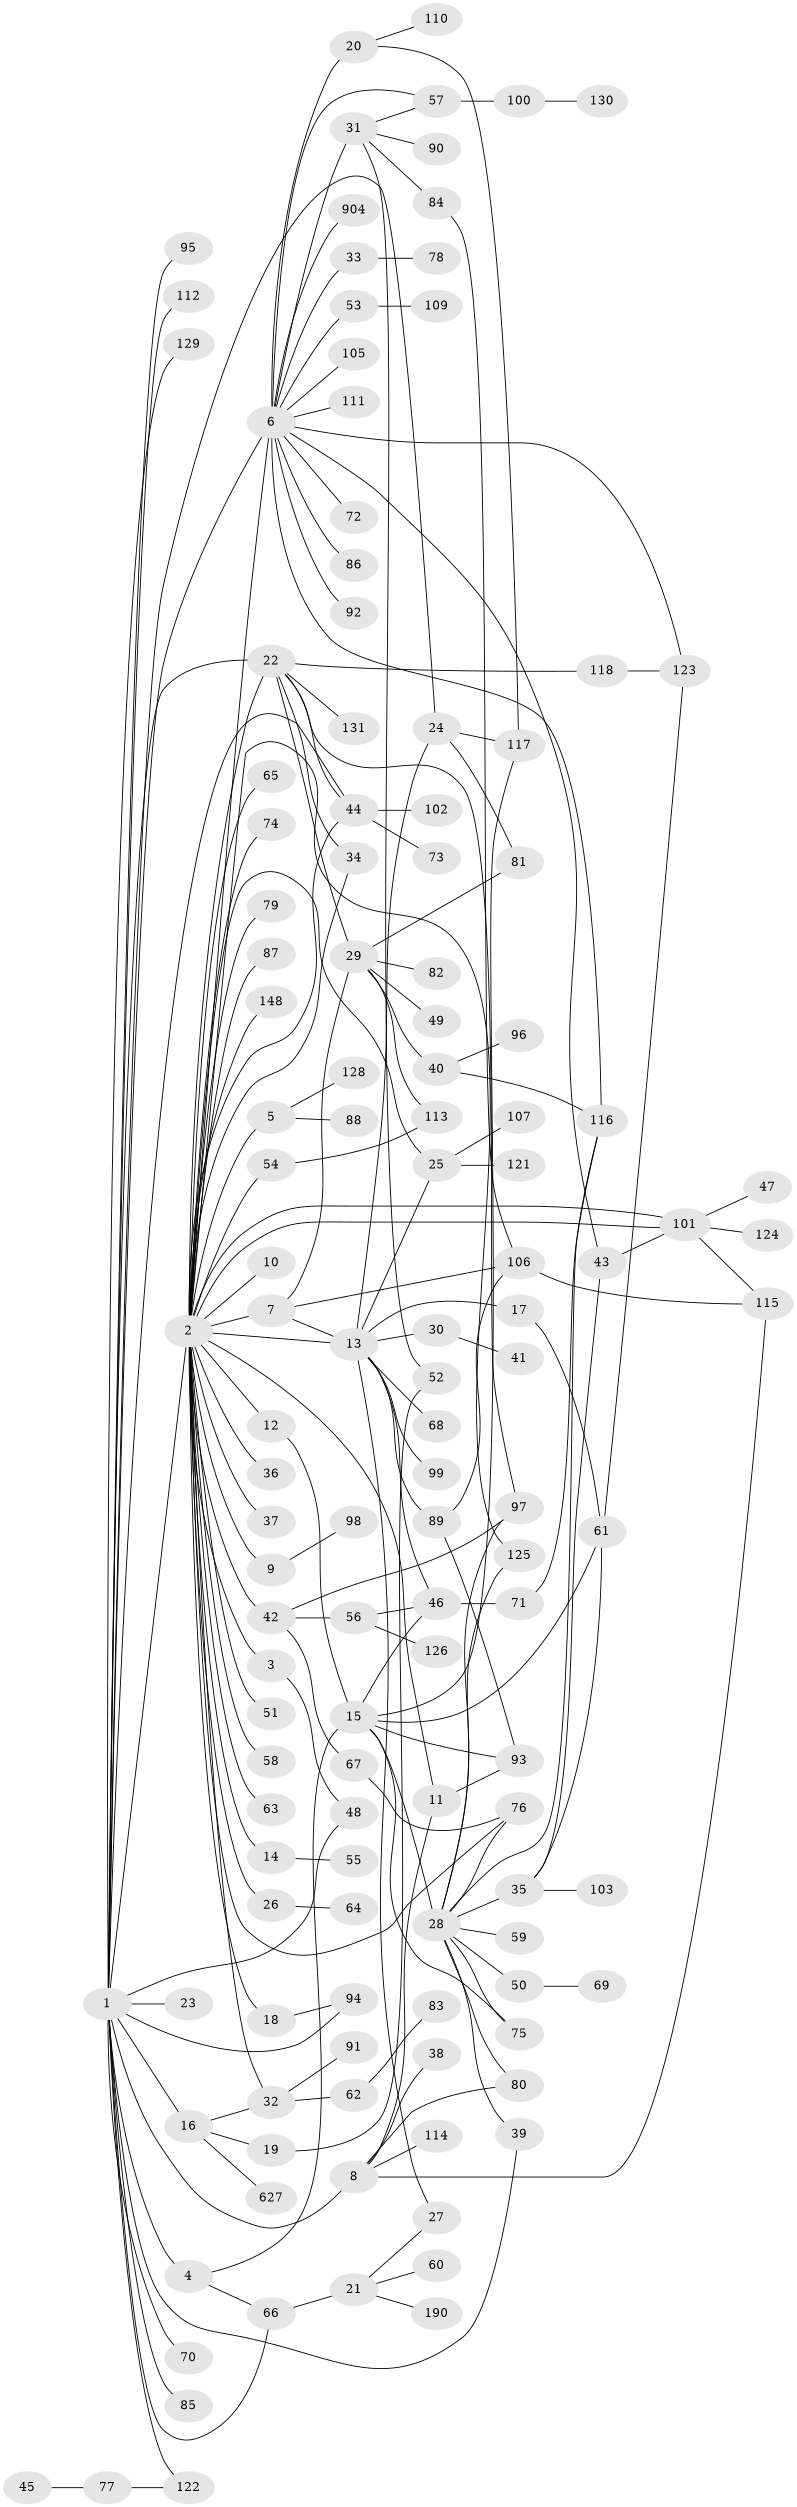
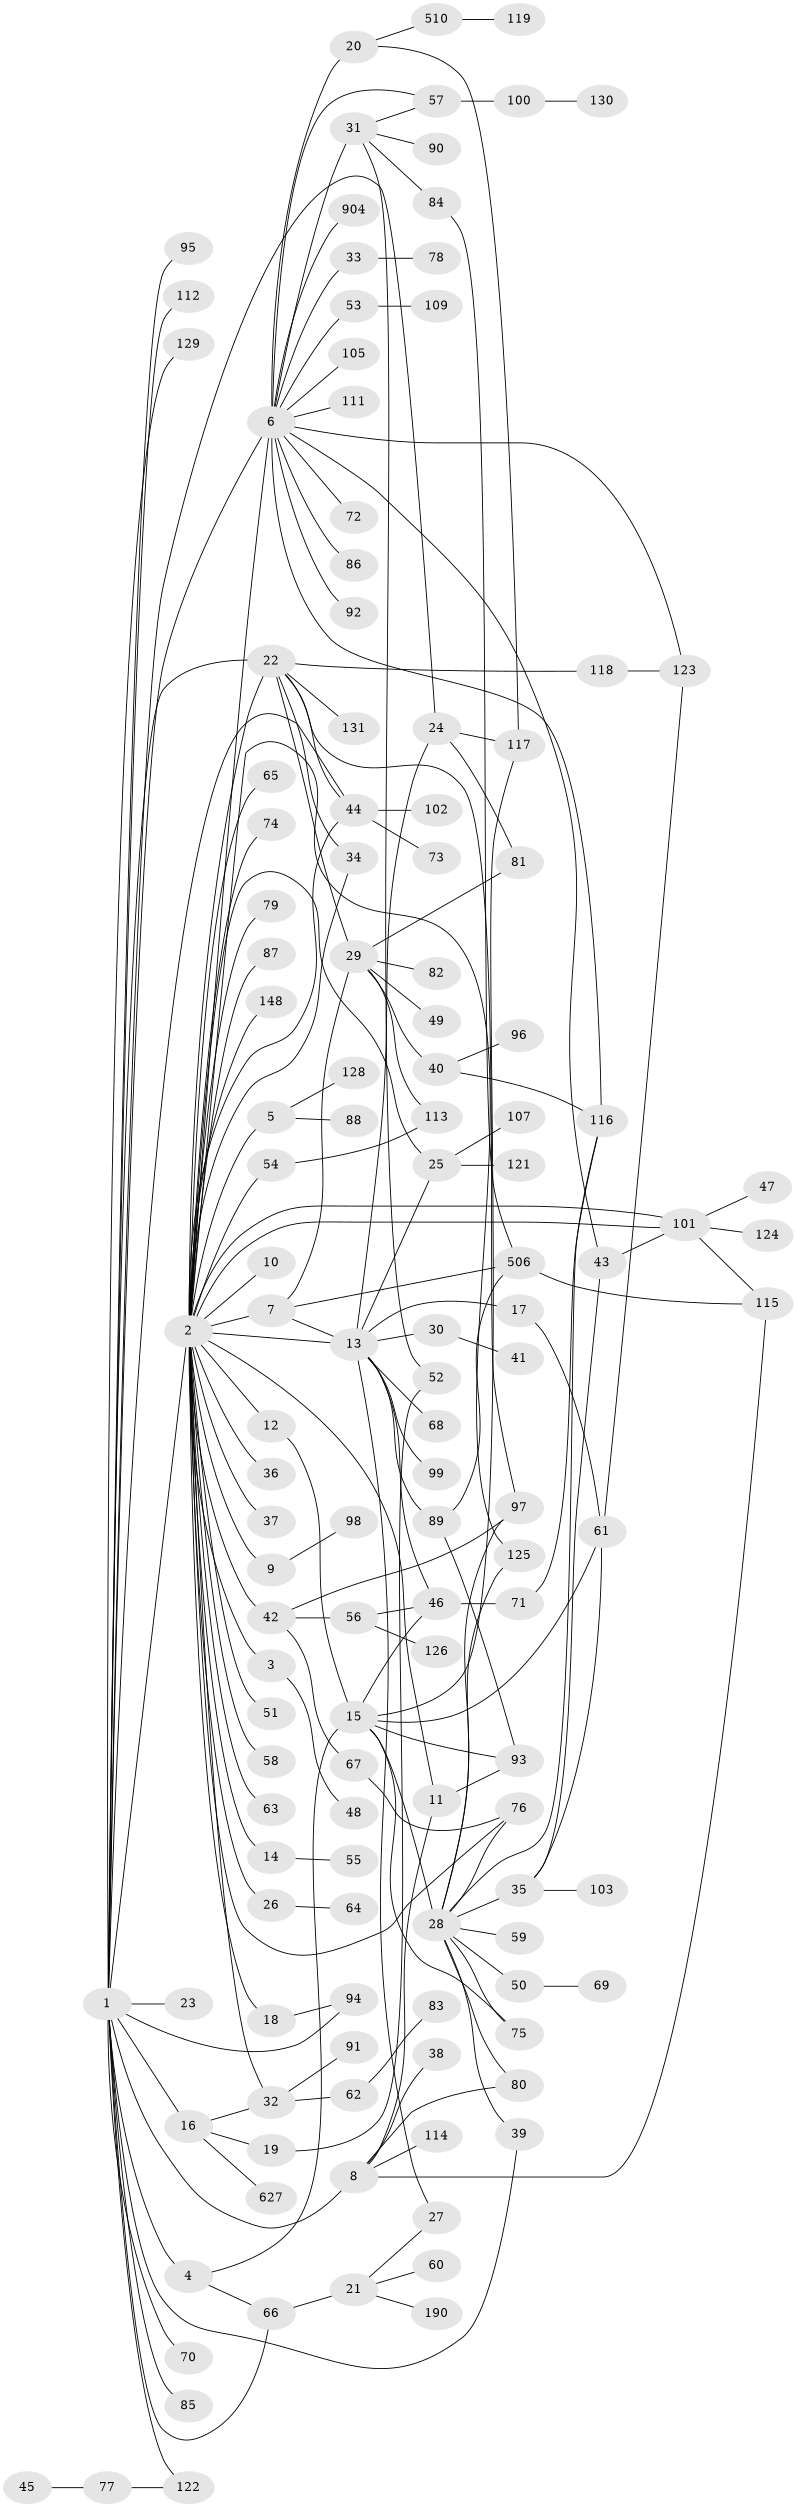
(437, 20) -> (437, 20)
none -> (520, 20)
(520, 1263) -> (520, 1263)
(263, 1954) -> none
